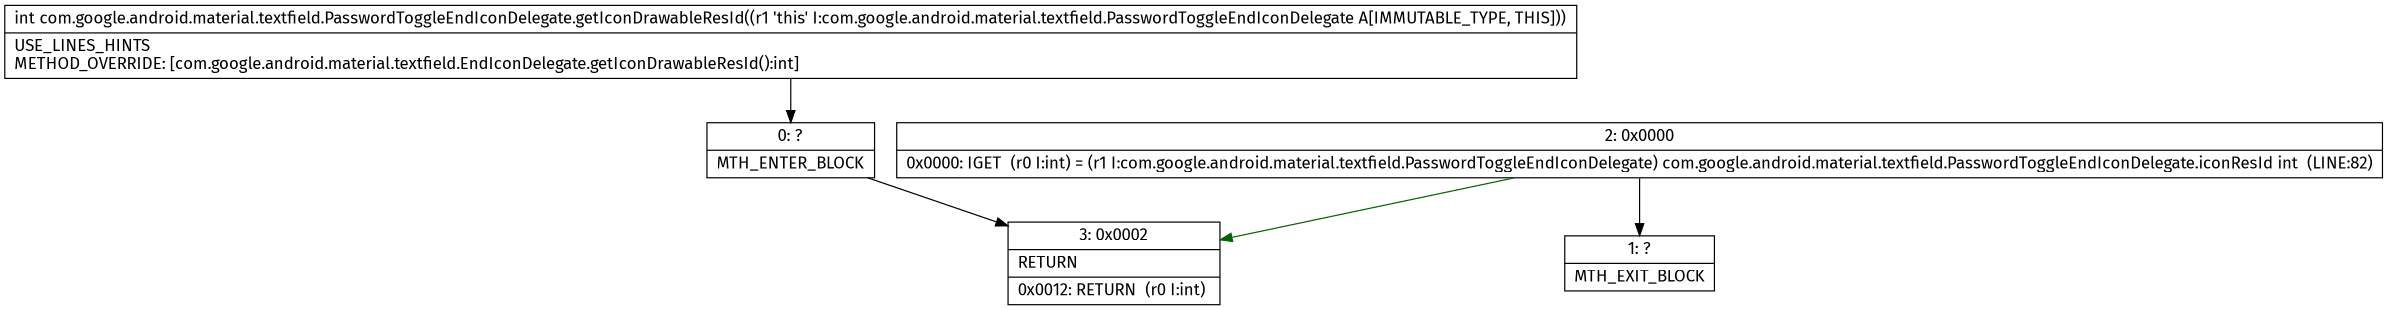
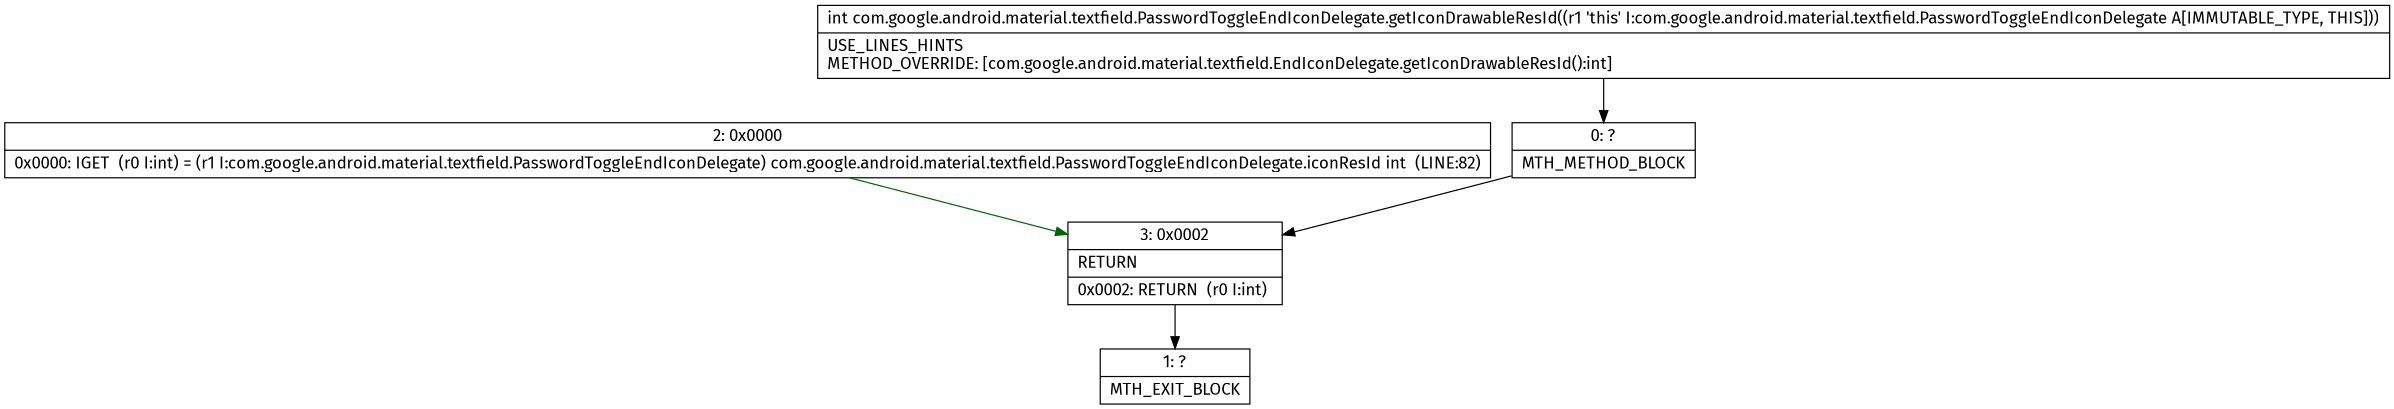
(791, 163) -> (1604, 163)
(1640, 201) -> (1175, 321)
(1114, 290) -> (1175, 290)
